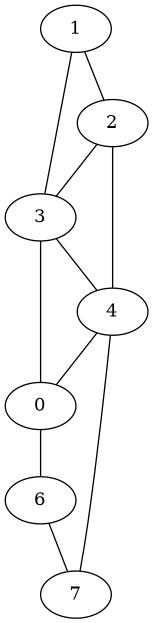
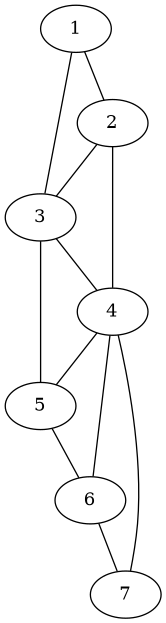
(41, 406) -> (41, 406)
none -> (102, 406)
